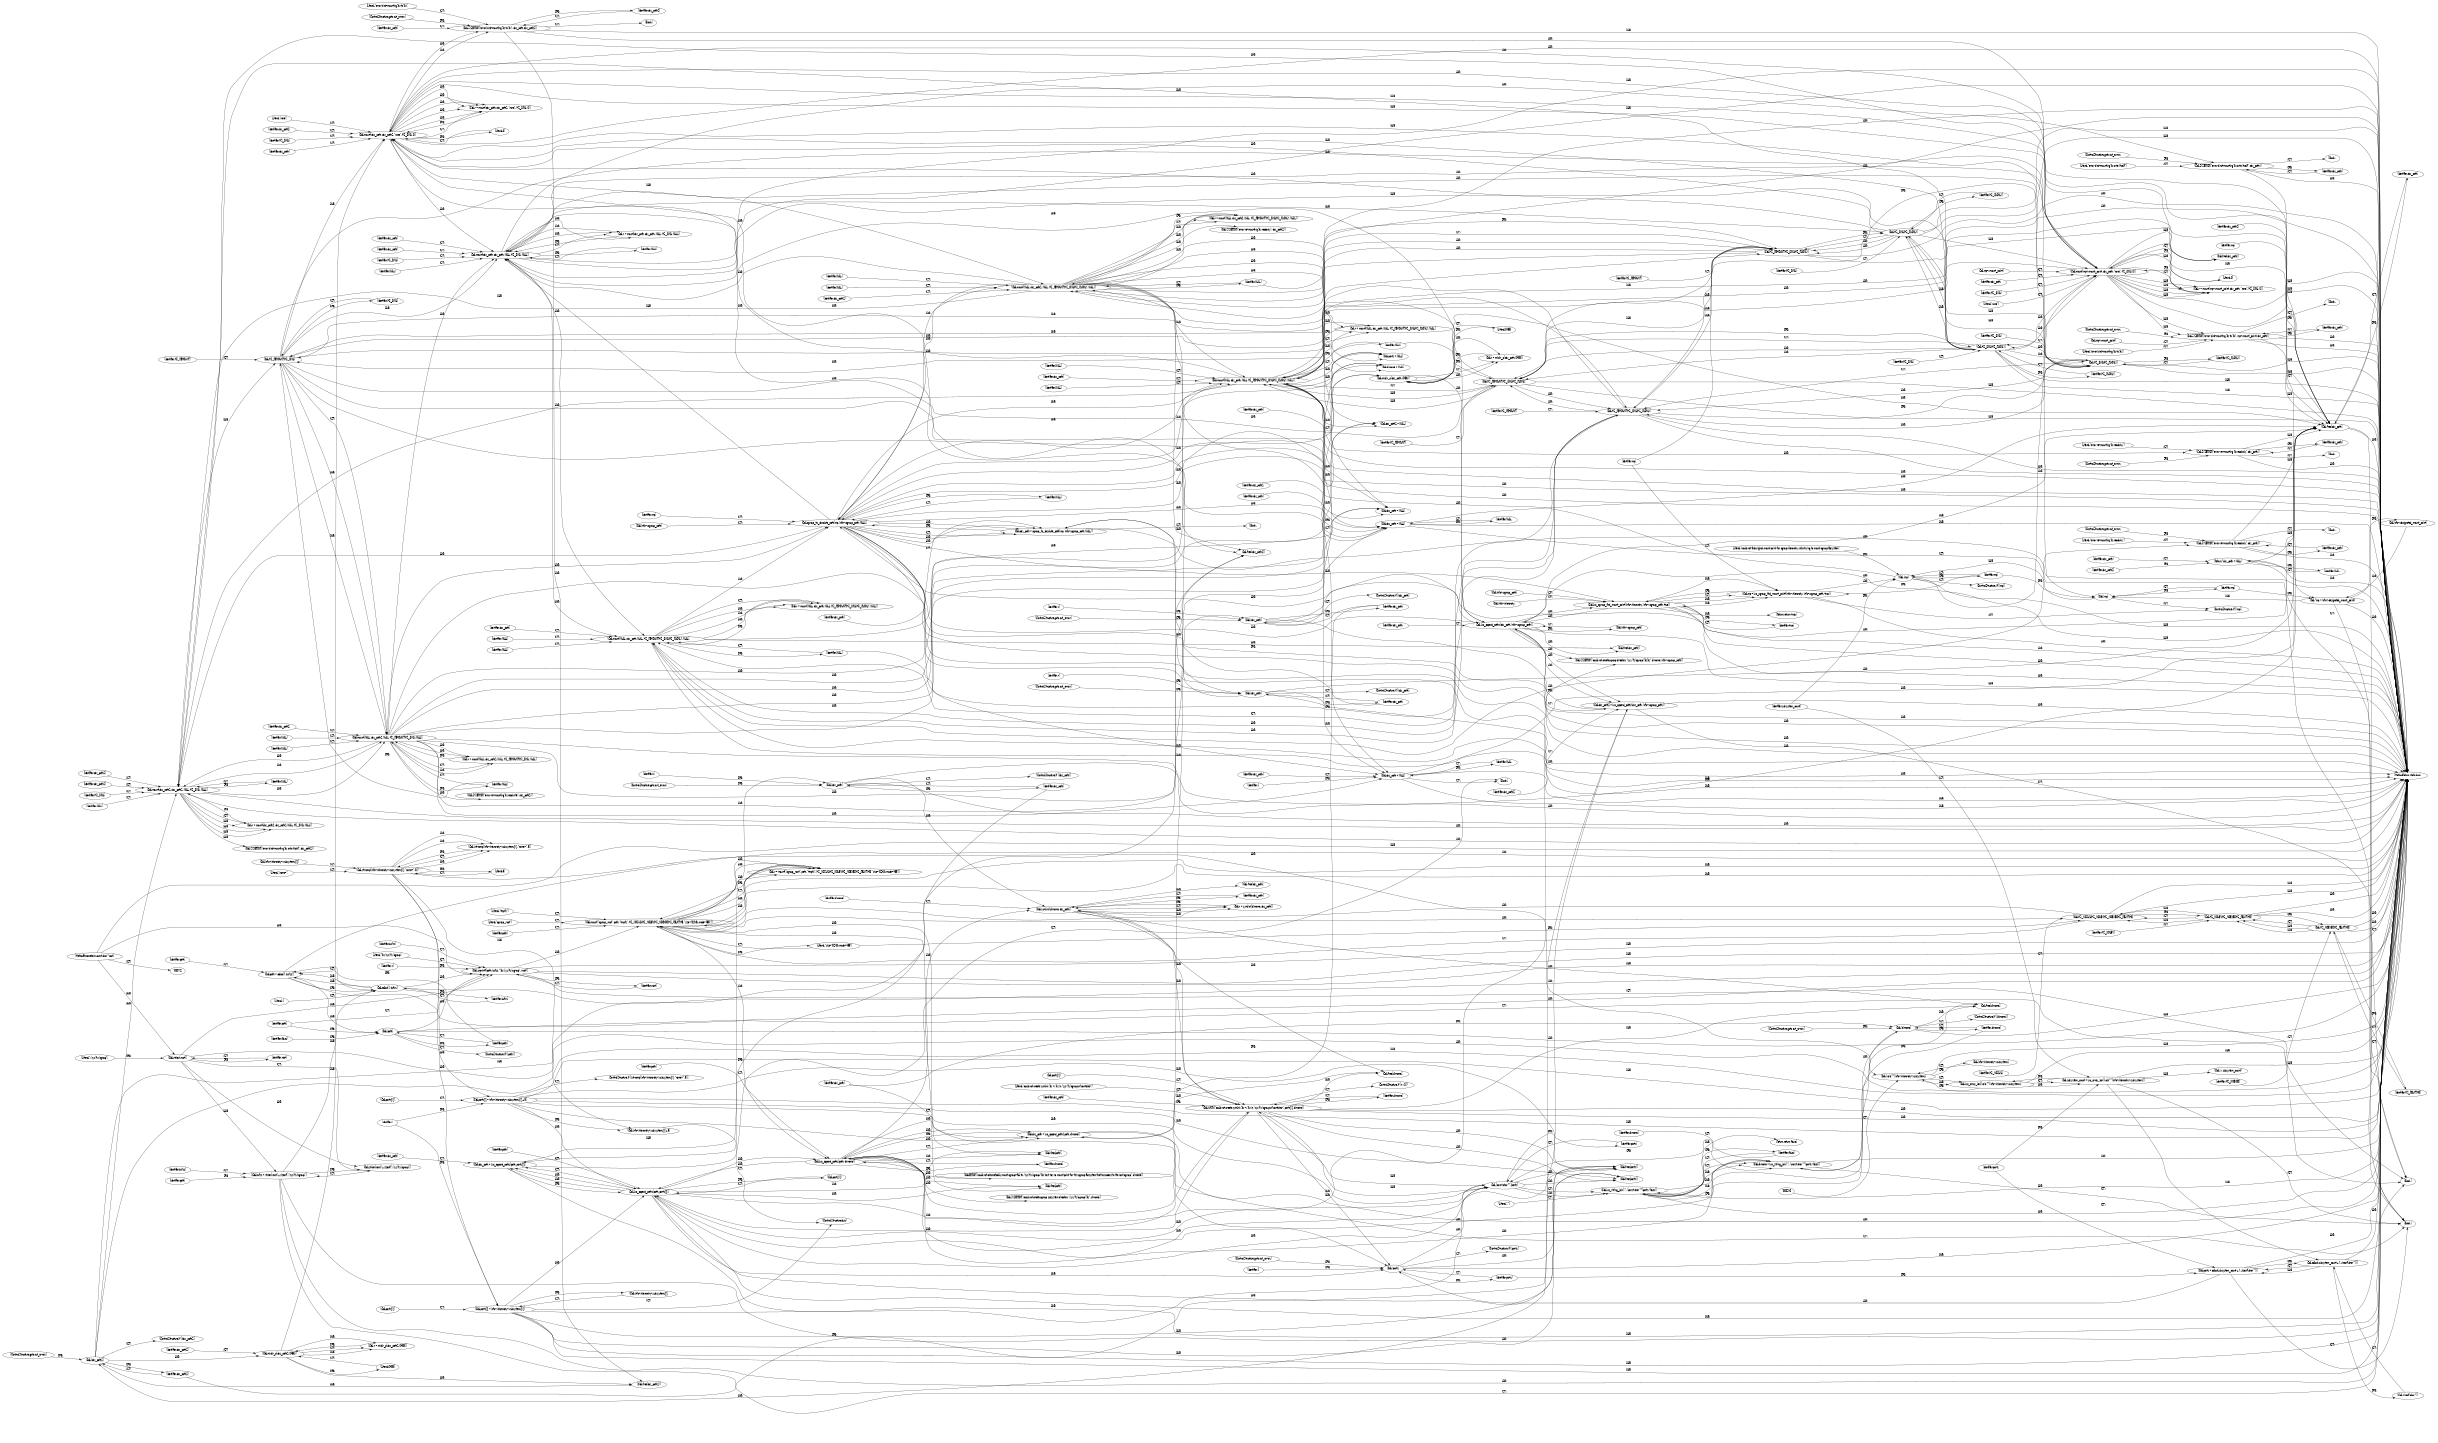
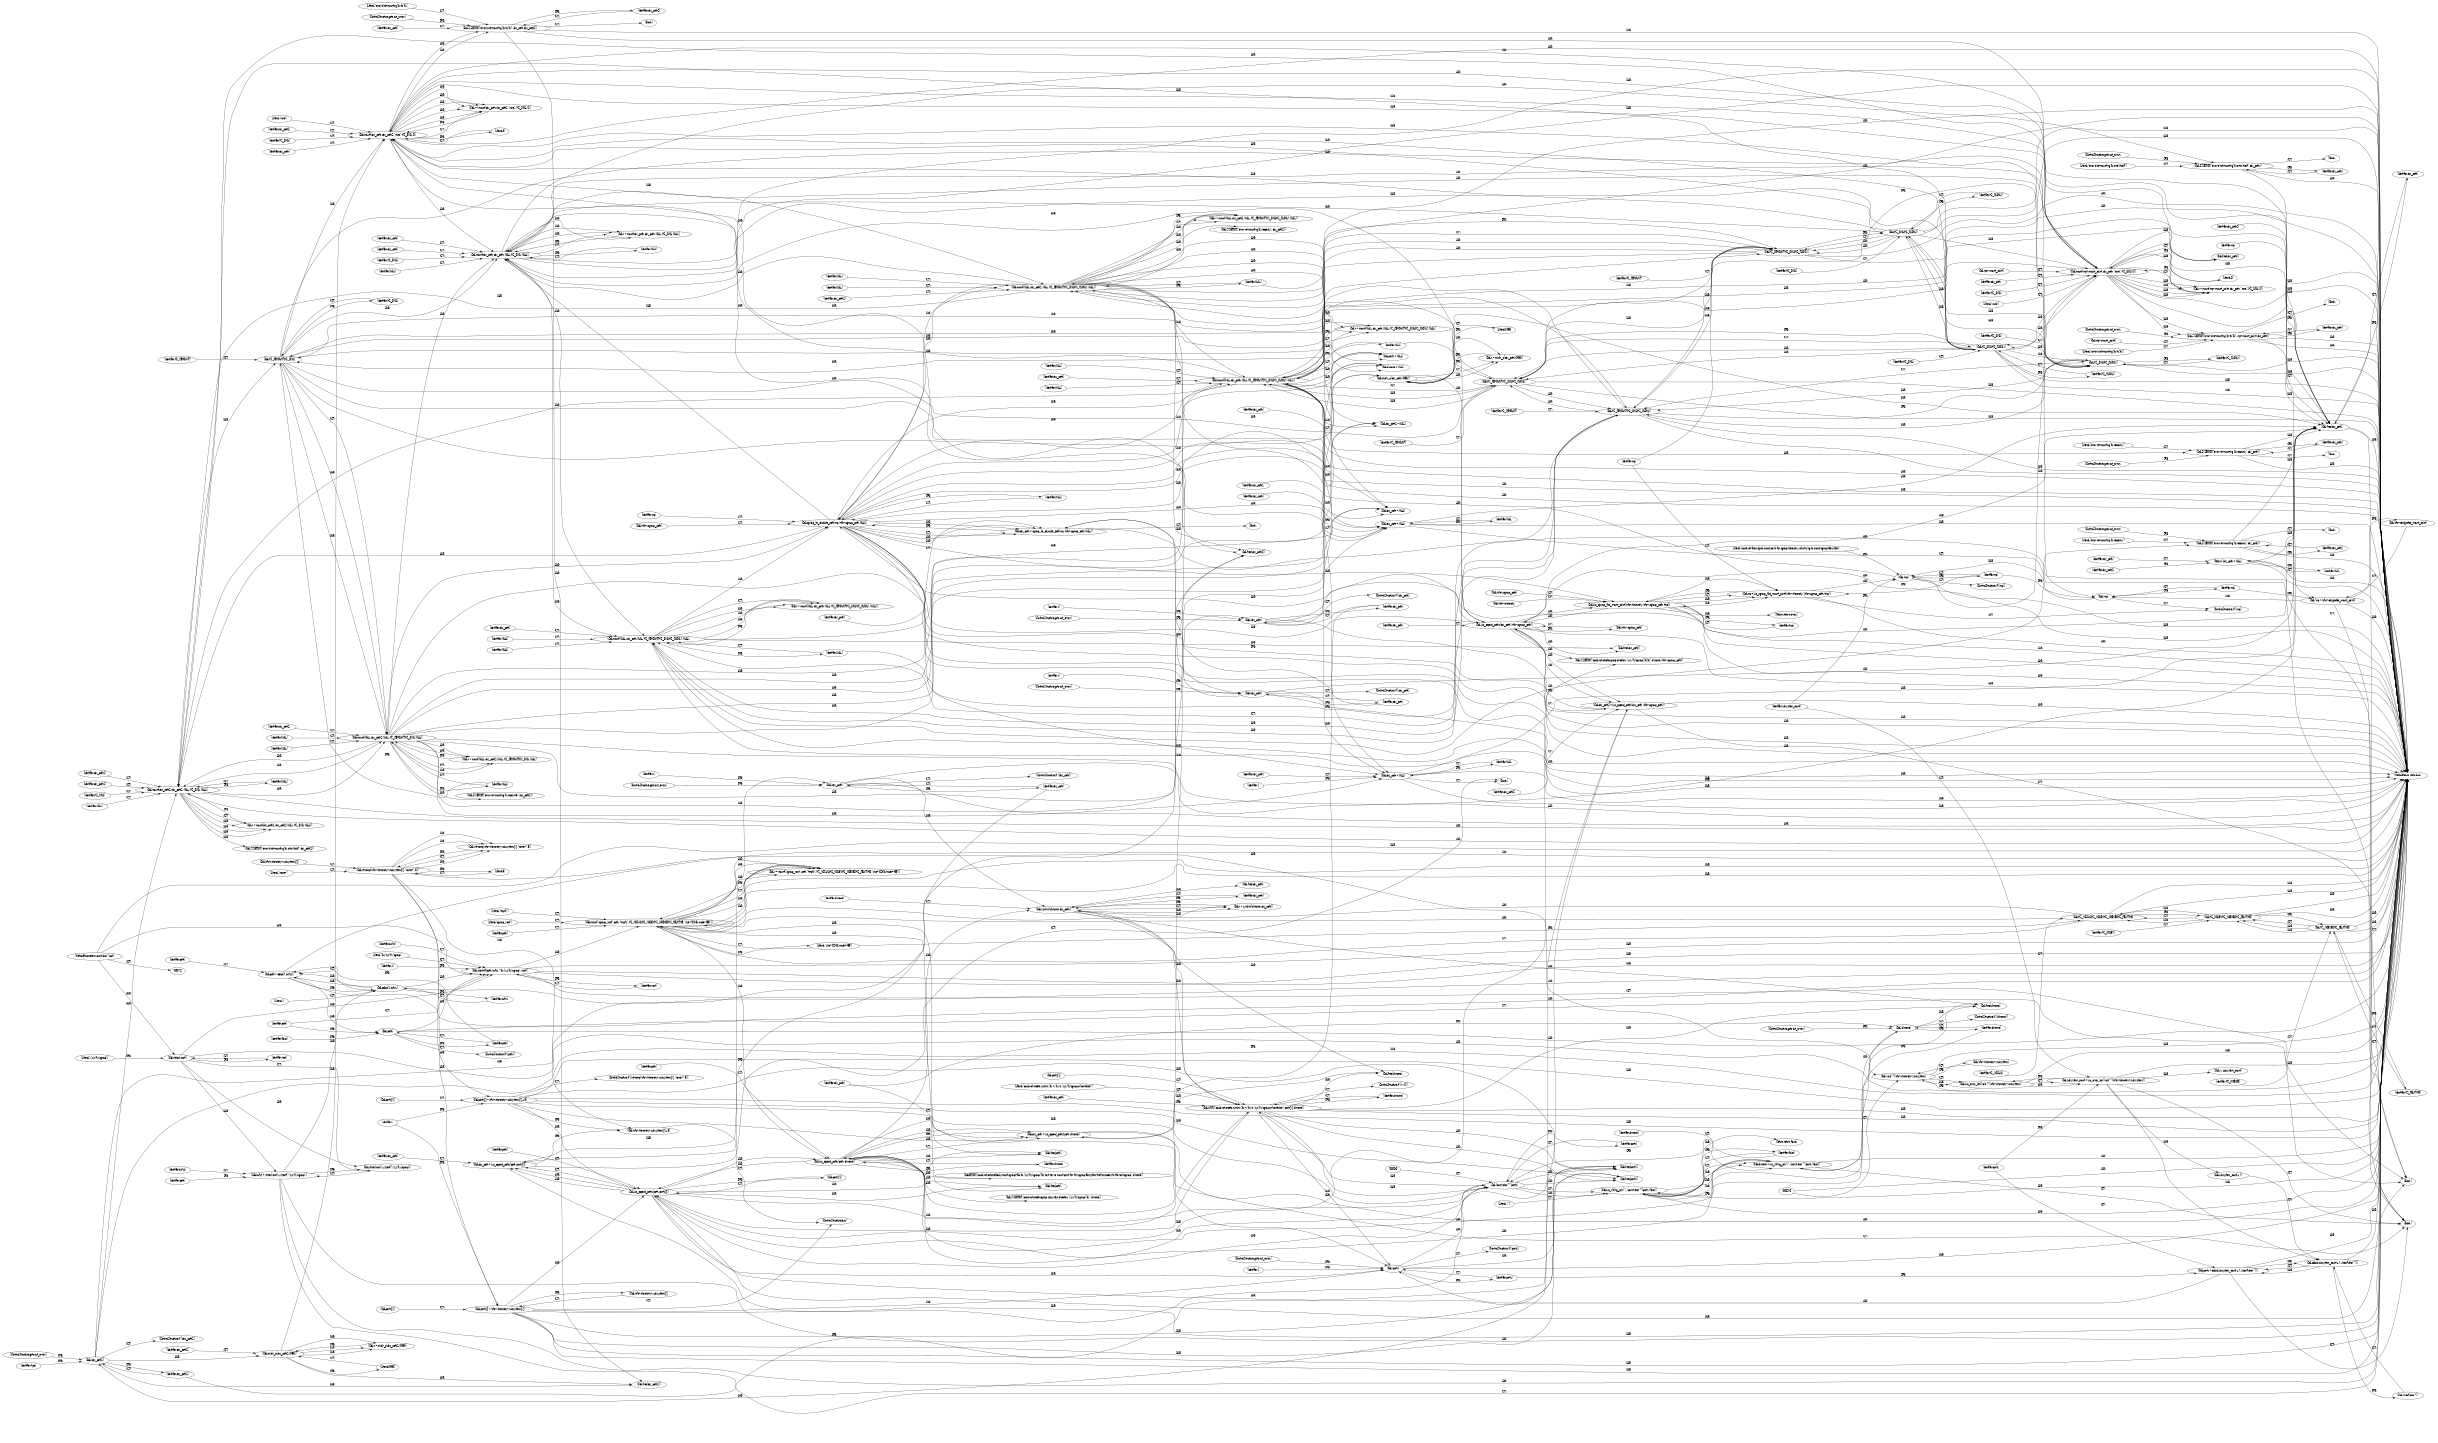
(2374, 577) -> (2374, 577)
(1787, 615) -> (1787, 615)
(2249, 1005) -> (2271, 1165)
none -> (1393, 1169)
none -> (2228, 1176)
(559, 1187) -> (569, 1135)
none -> (958, 1303)
none -> (29, 1366)
